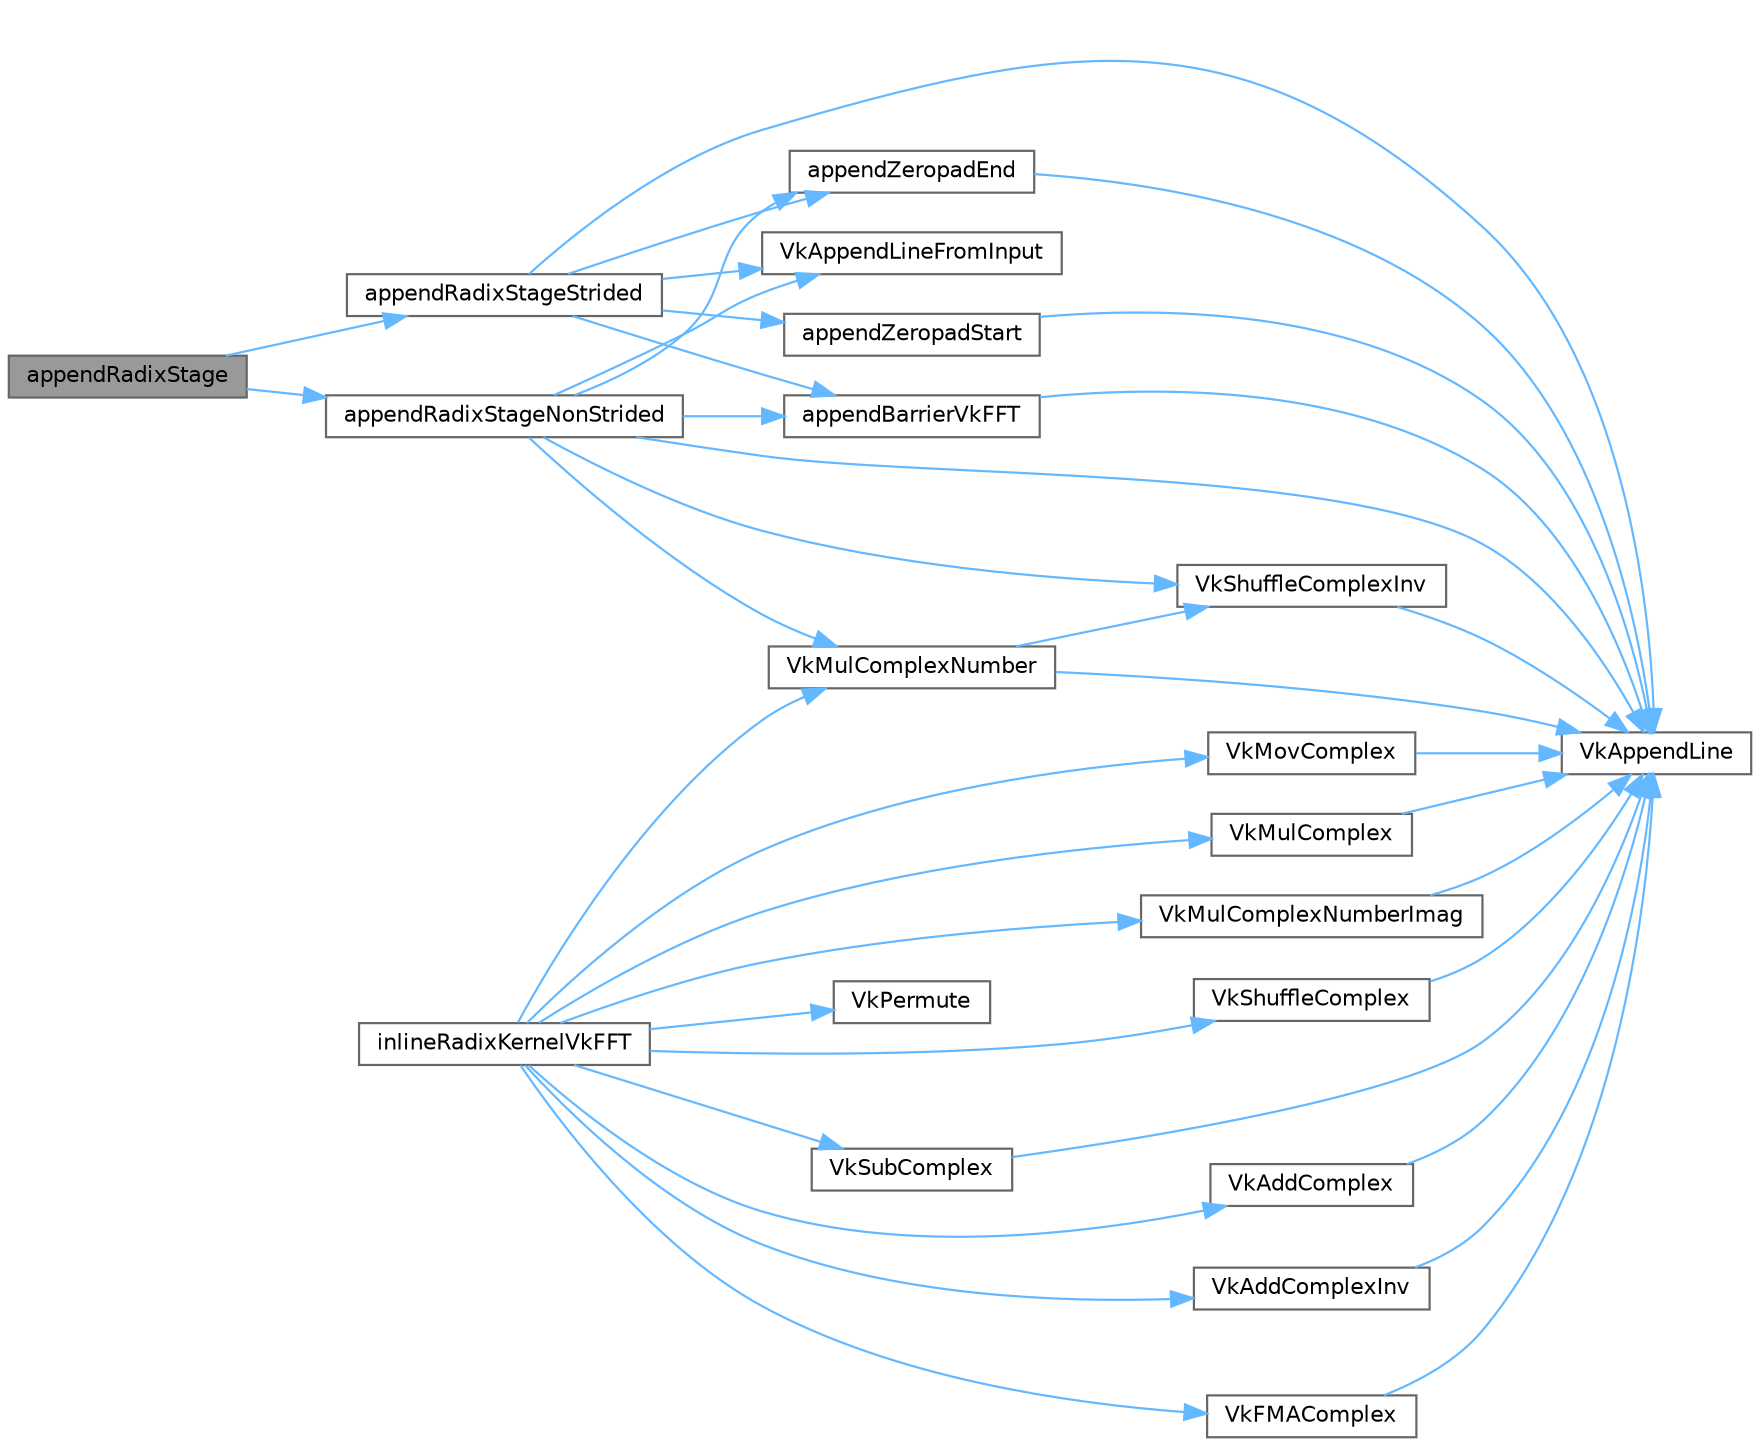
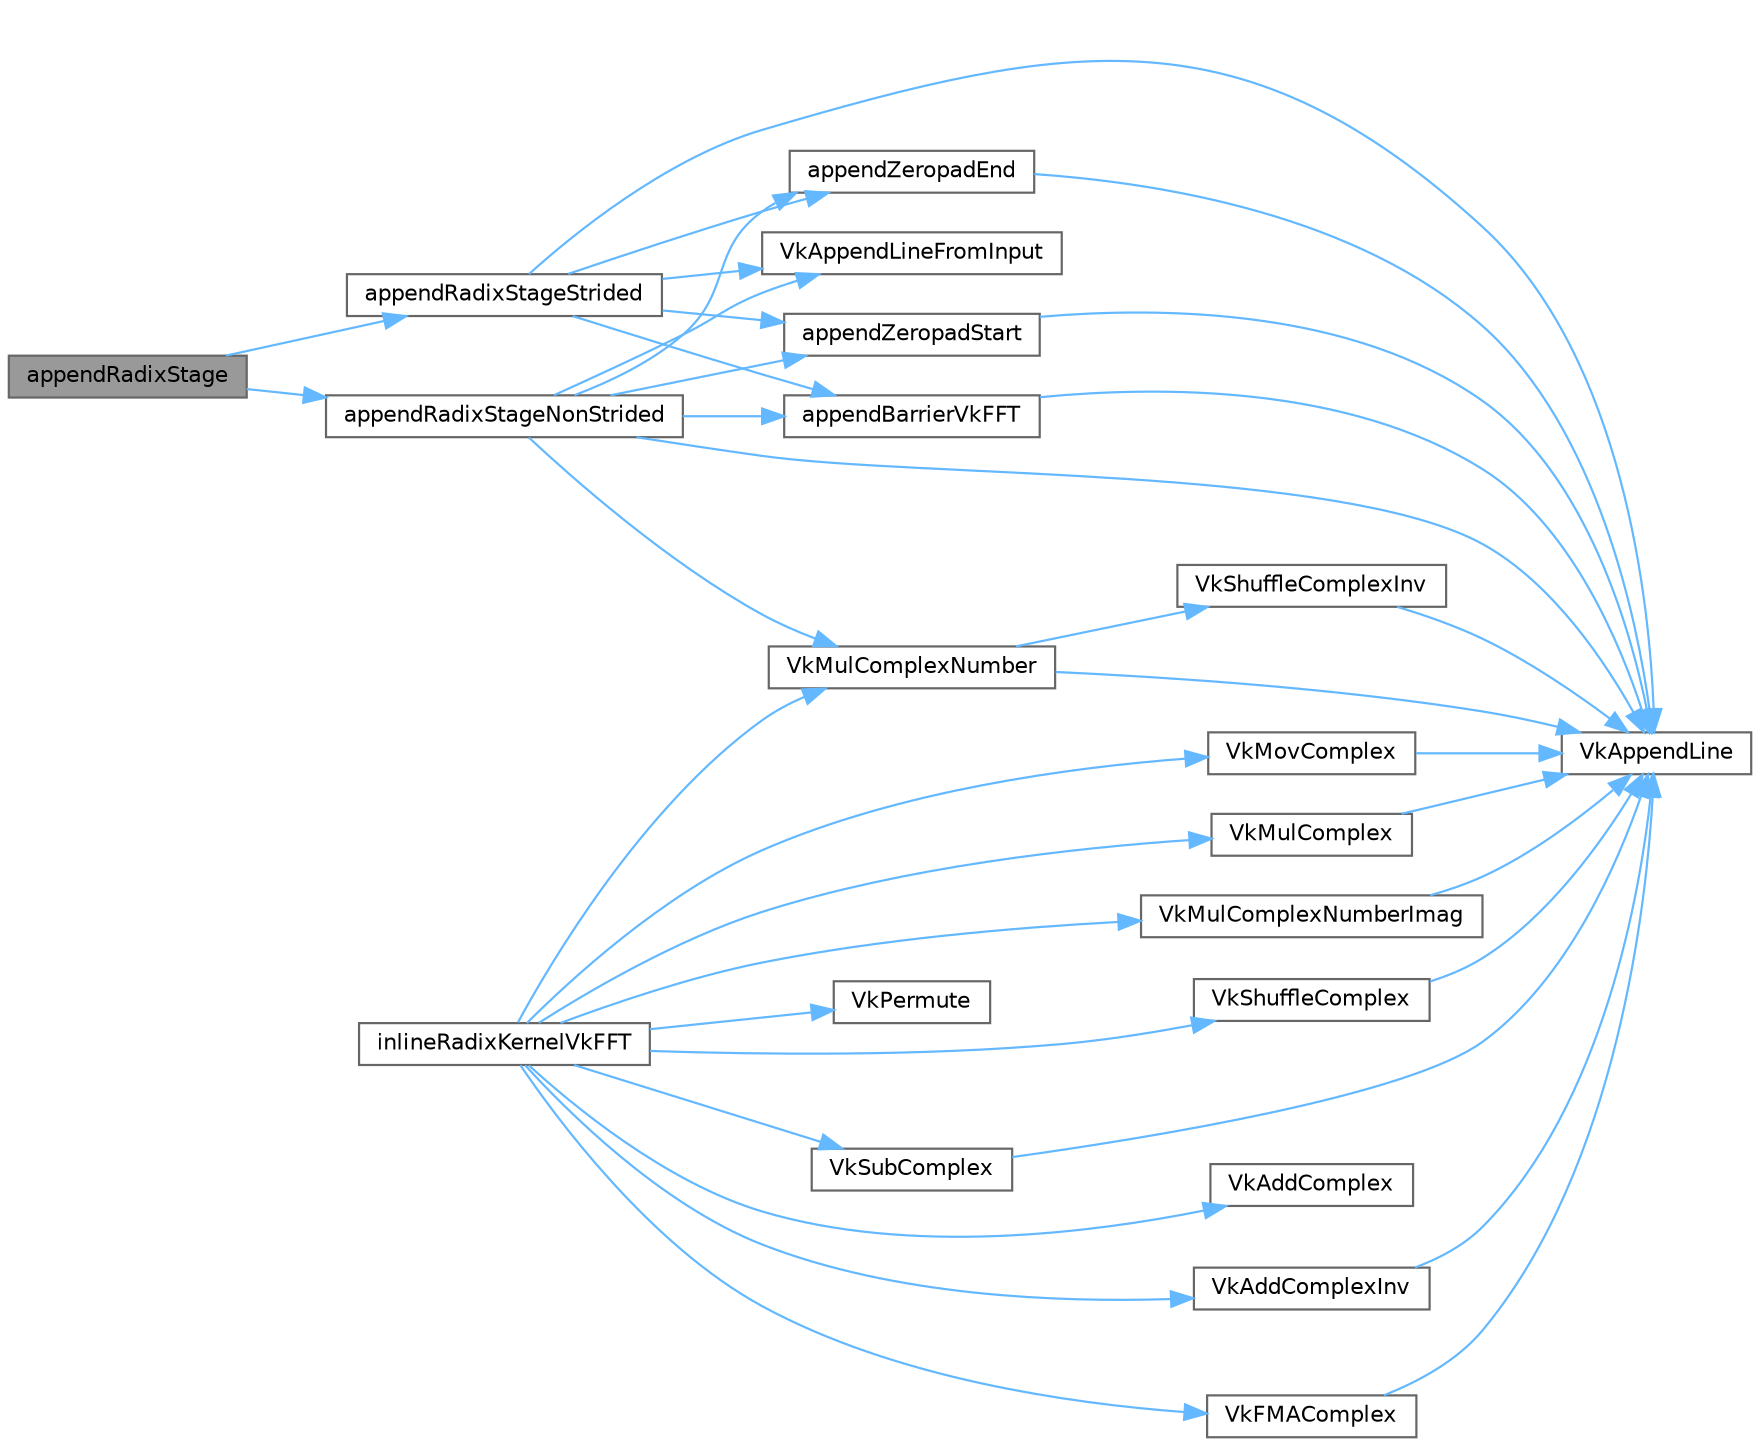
(839, 548) -> (697, 378)
(1566, 1009) -> none
